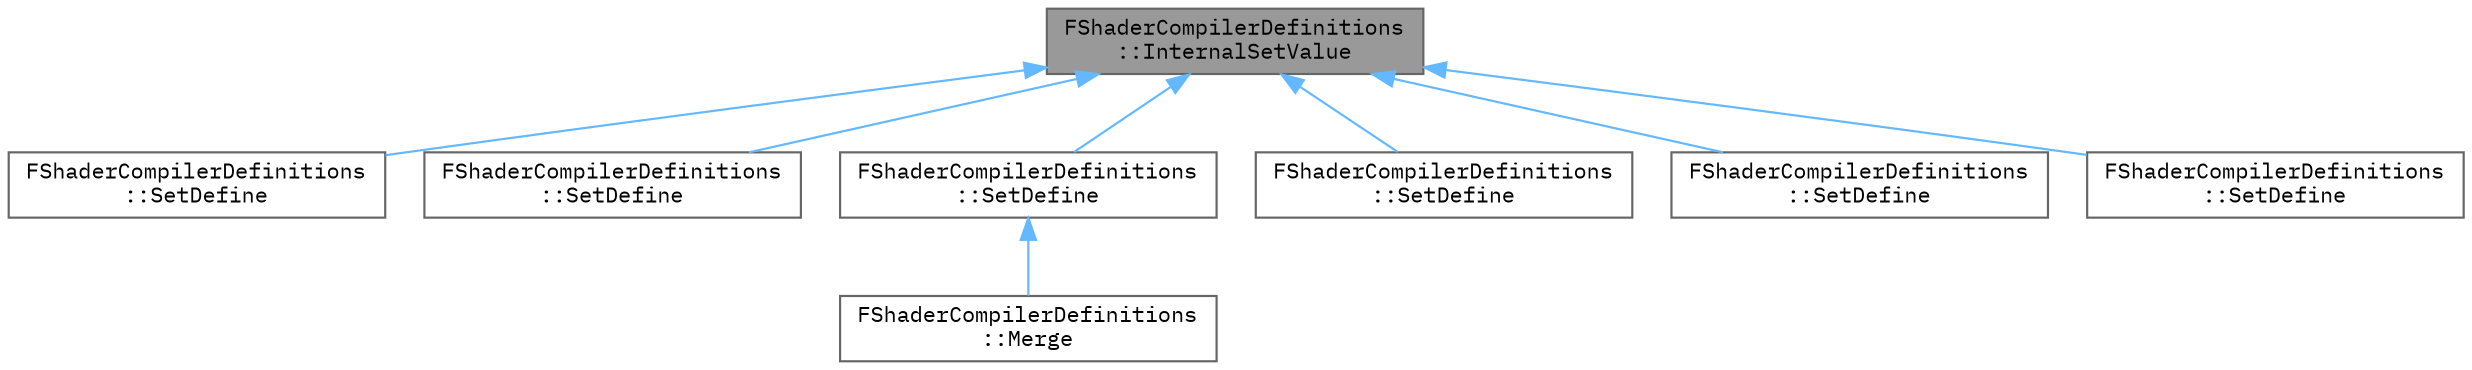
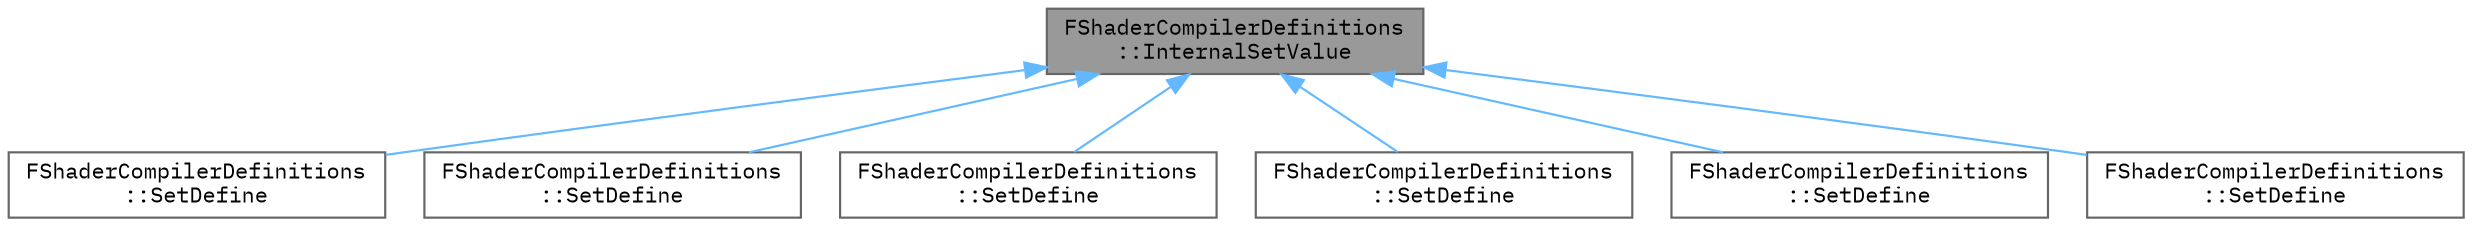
(1028, 329) -> none
